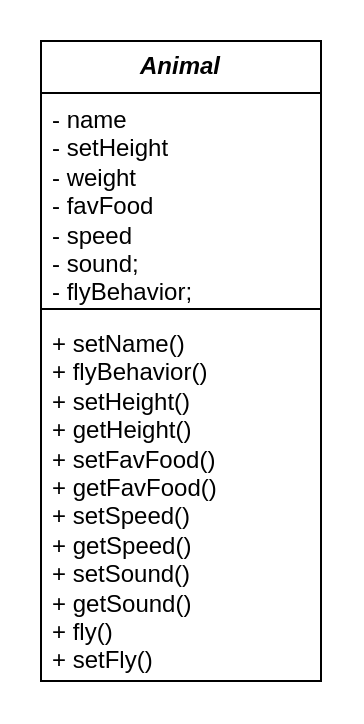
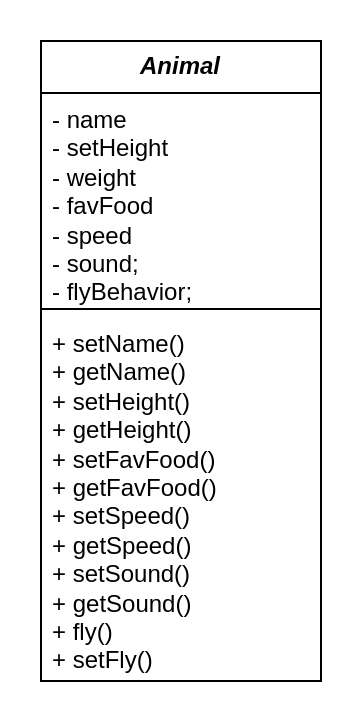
(144, 504) -> (144, 504)
